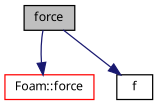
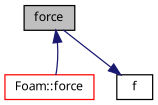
(41, 46) -> (58, 59)
